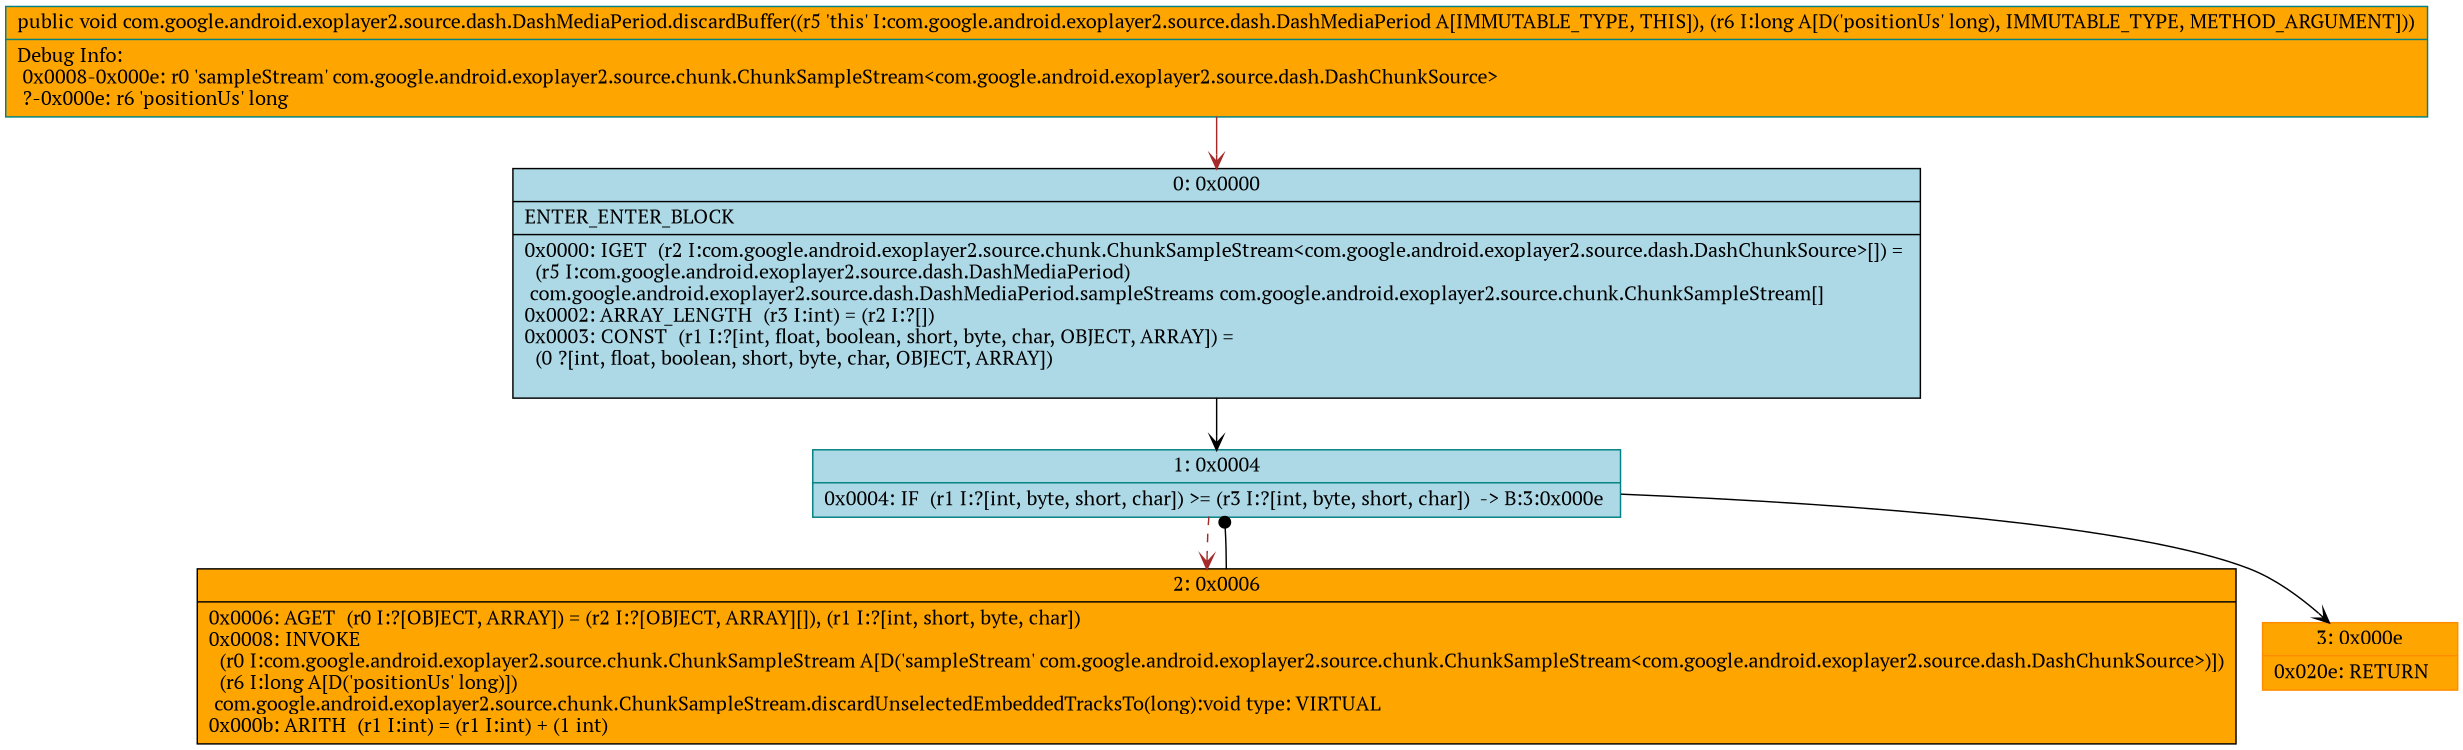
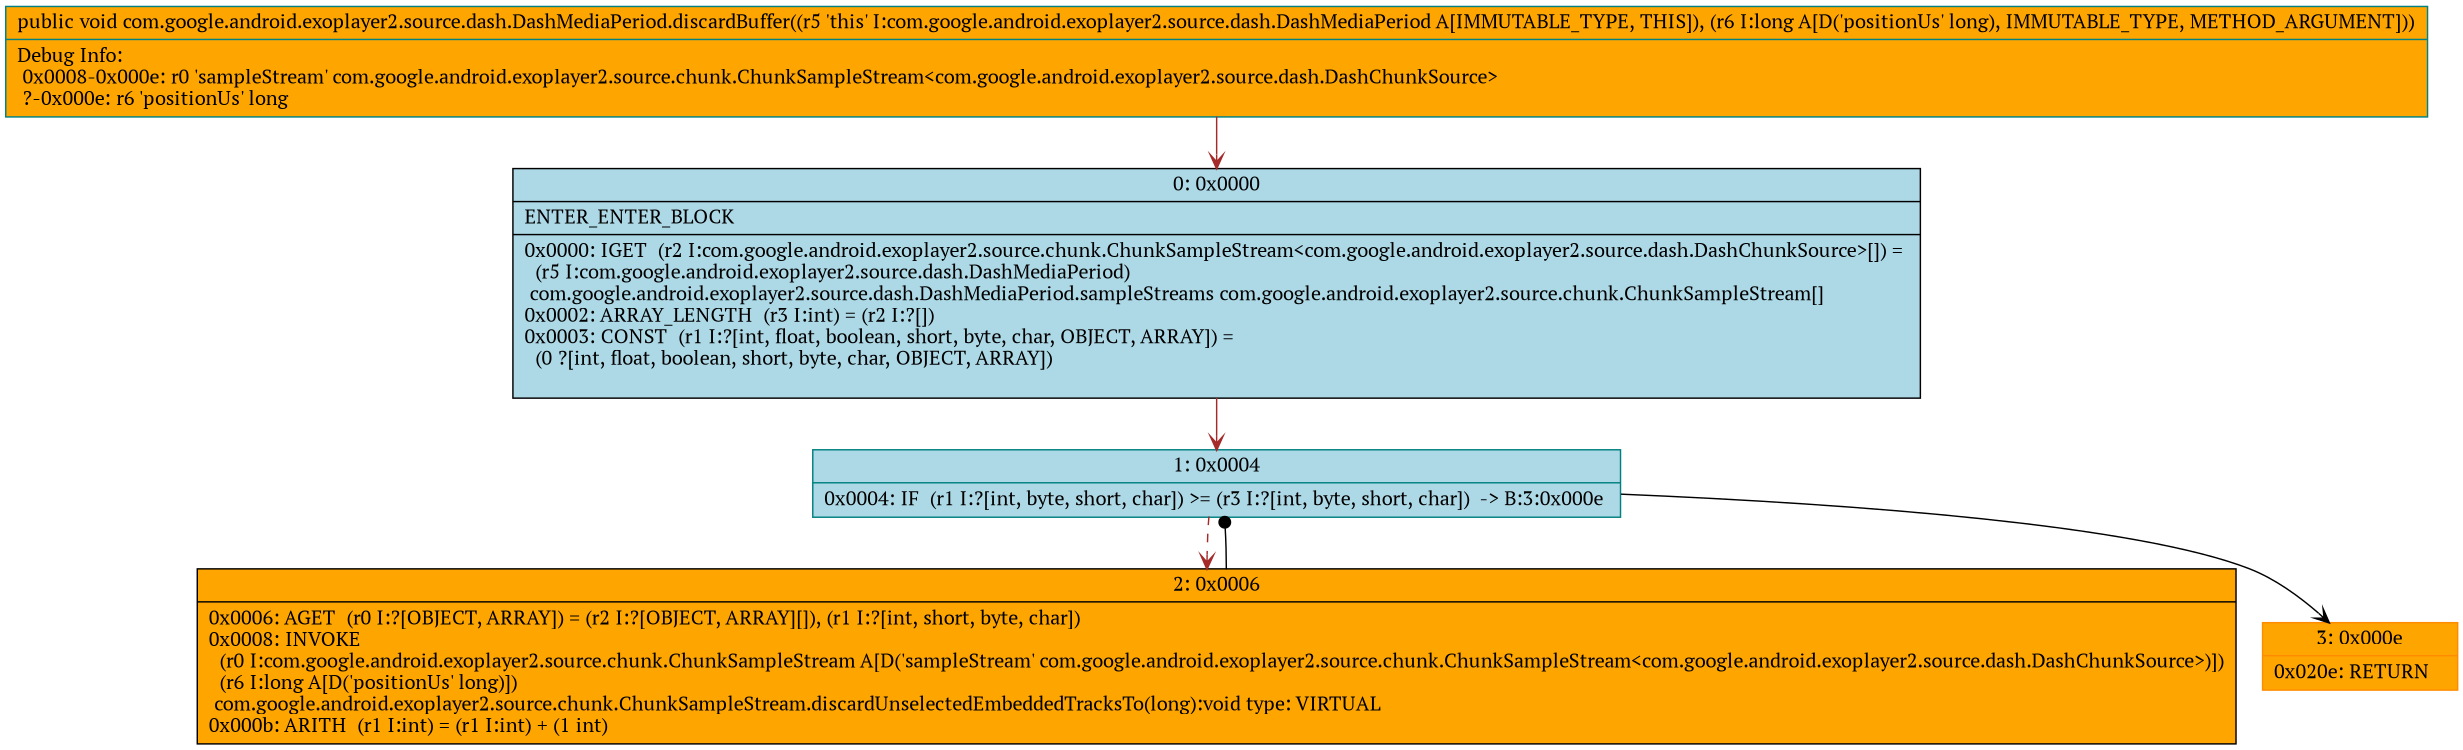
(1217, 417) -> (1217, 417)
